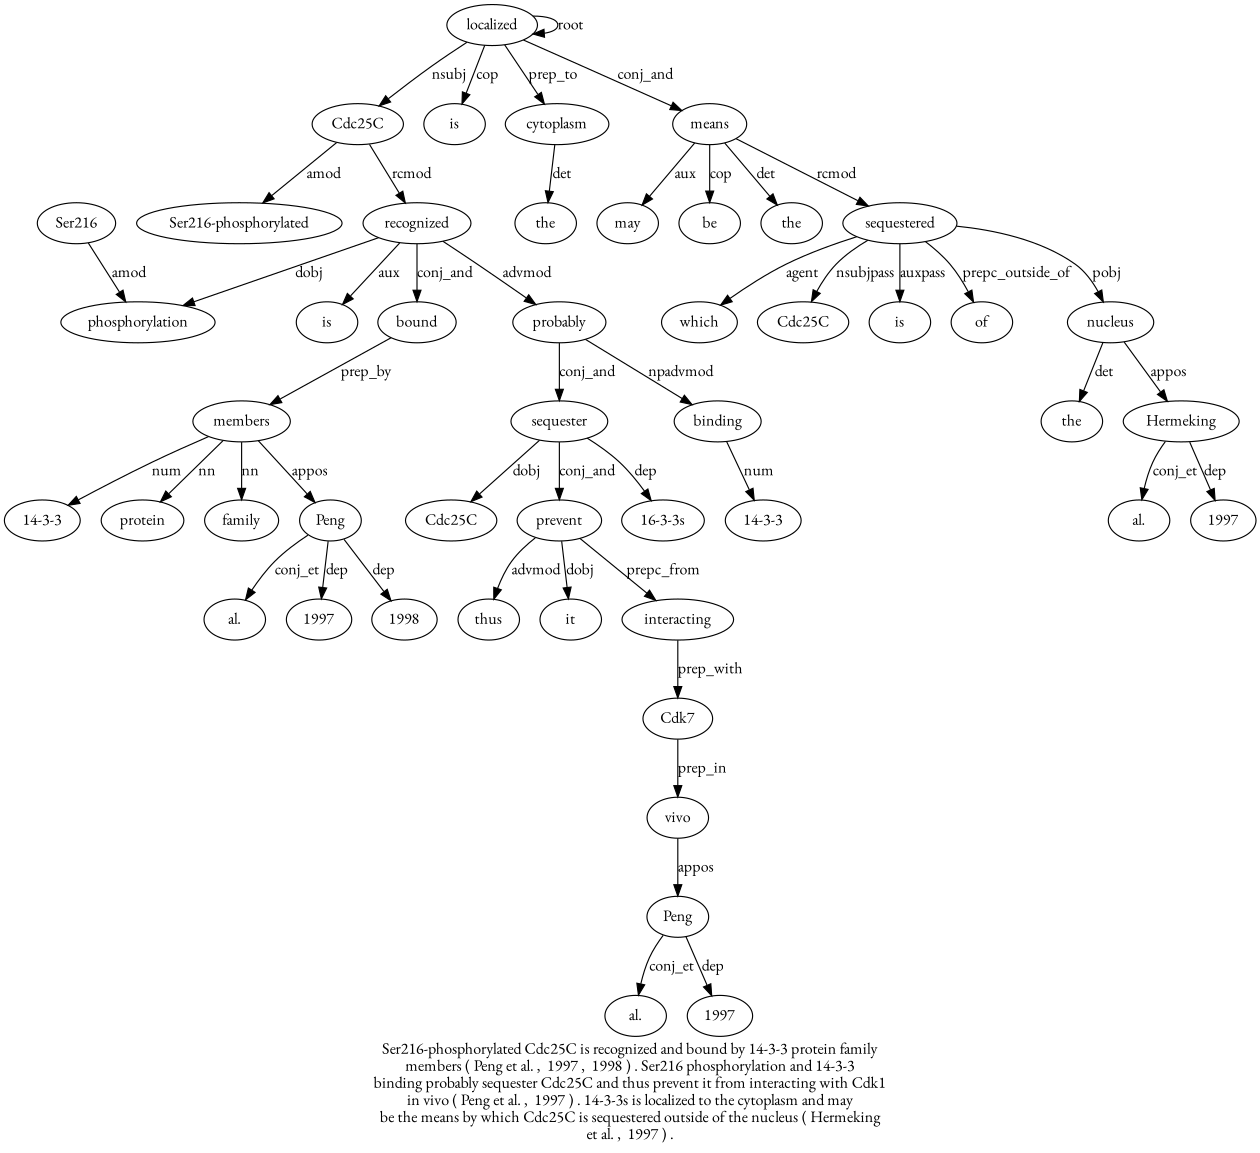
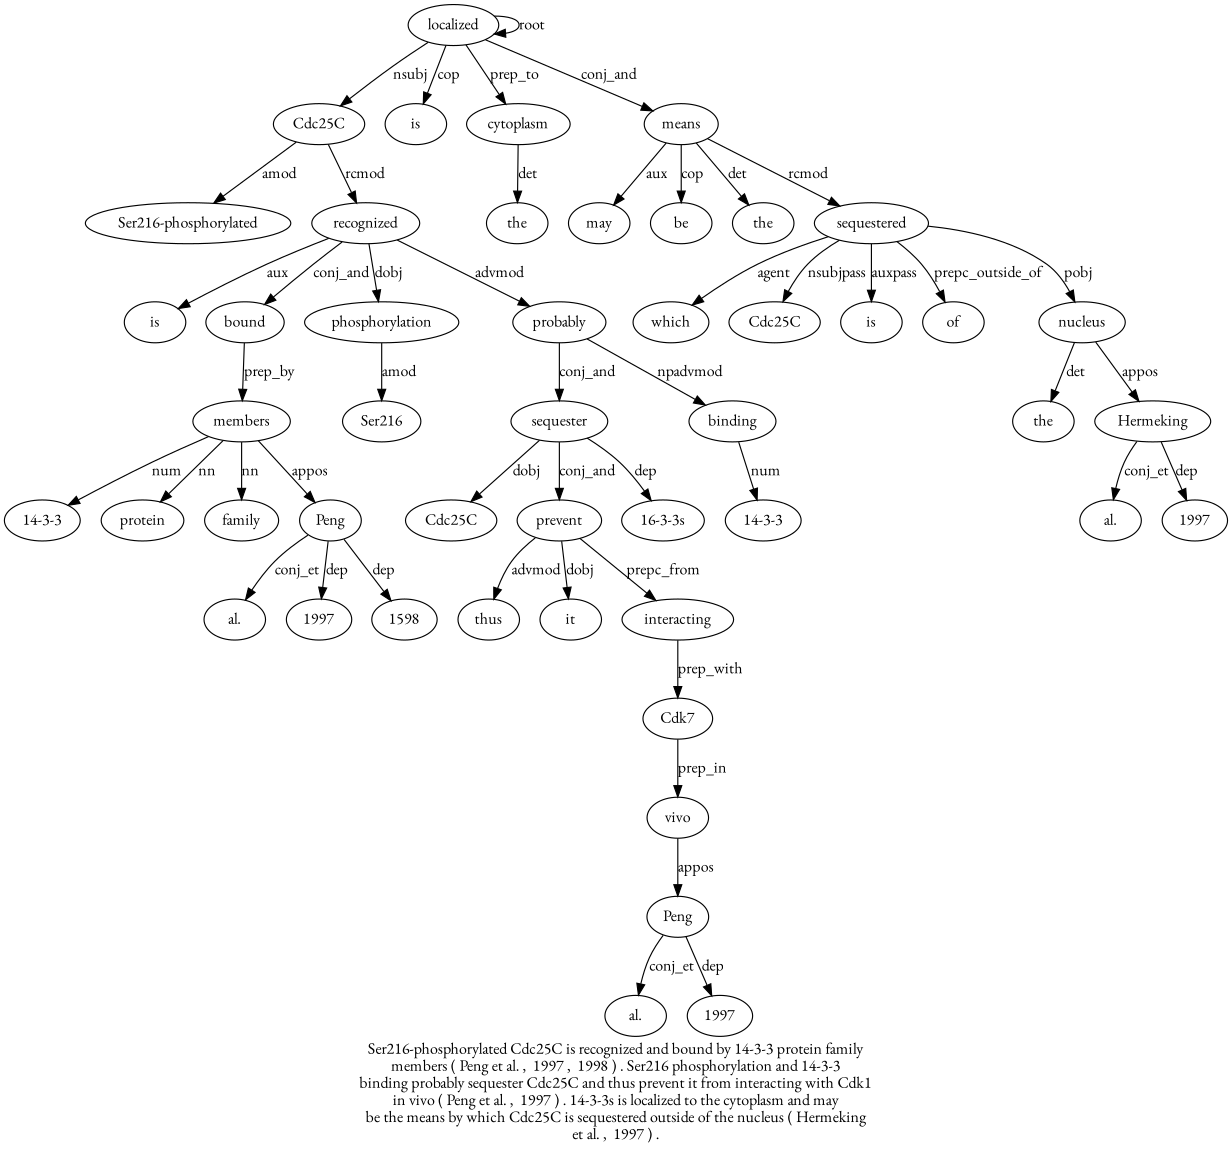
(104, 268) -> (382, 366)
(404, 620) -> (404, 620)
